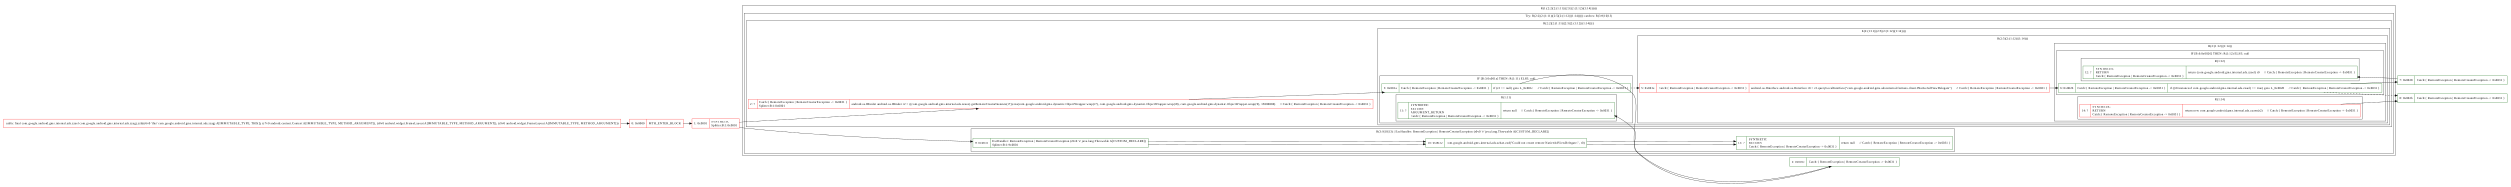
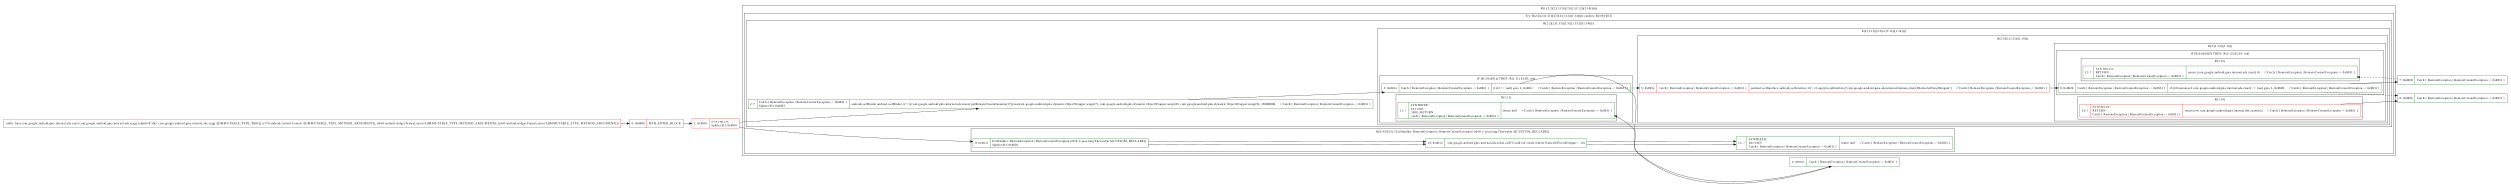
(2379, 78) -> (2379, 78)
(1061, 104) -> (1061, 104)
(1427, 112) -> (1422, 112)
